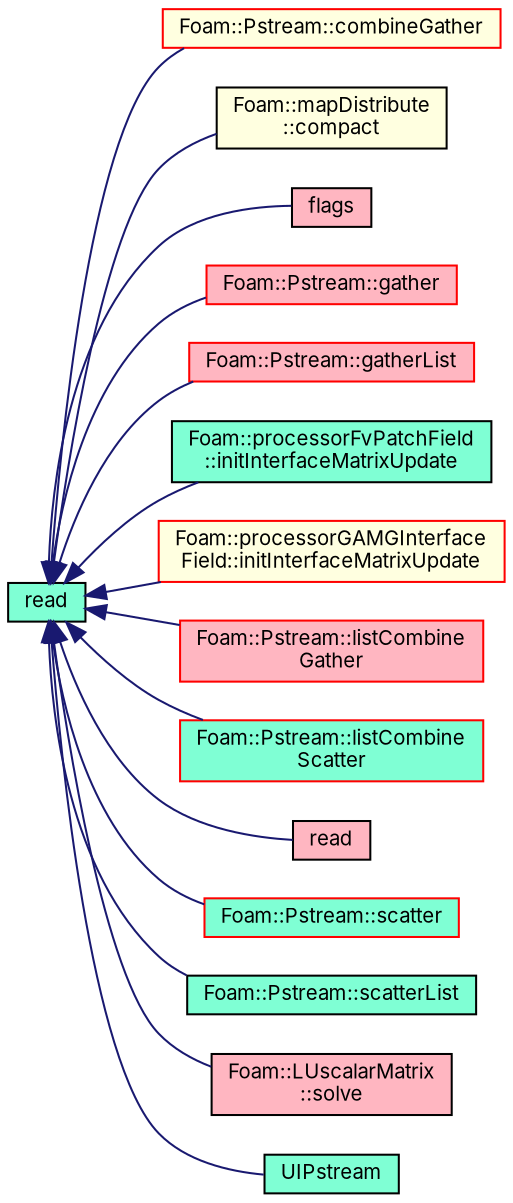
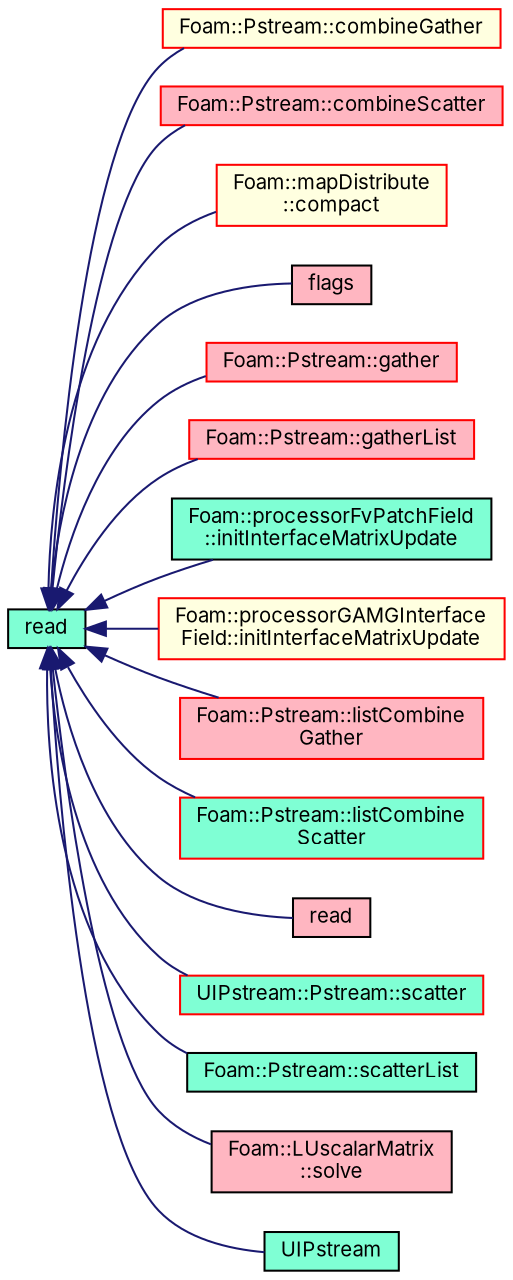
none -> (332, 106)
(332, 118) -> (332, 195)
(332, 918) -> (332, 995)
